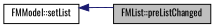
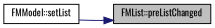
(101, 7) -> (91, 20)
